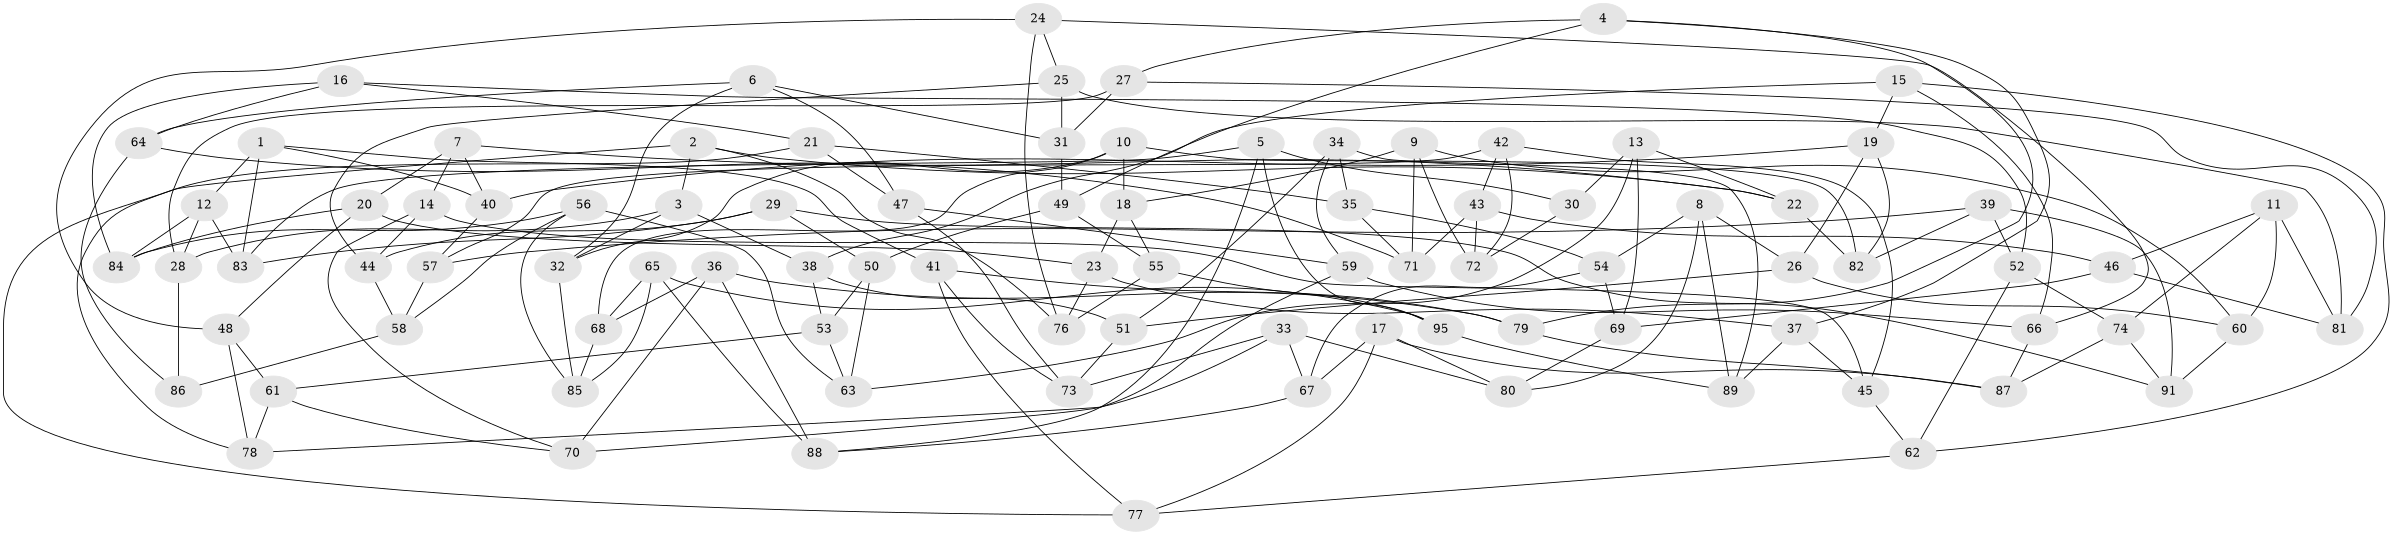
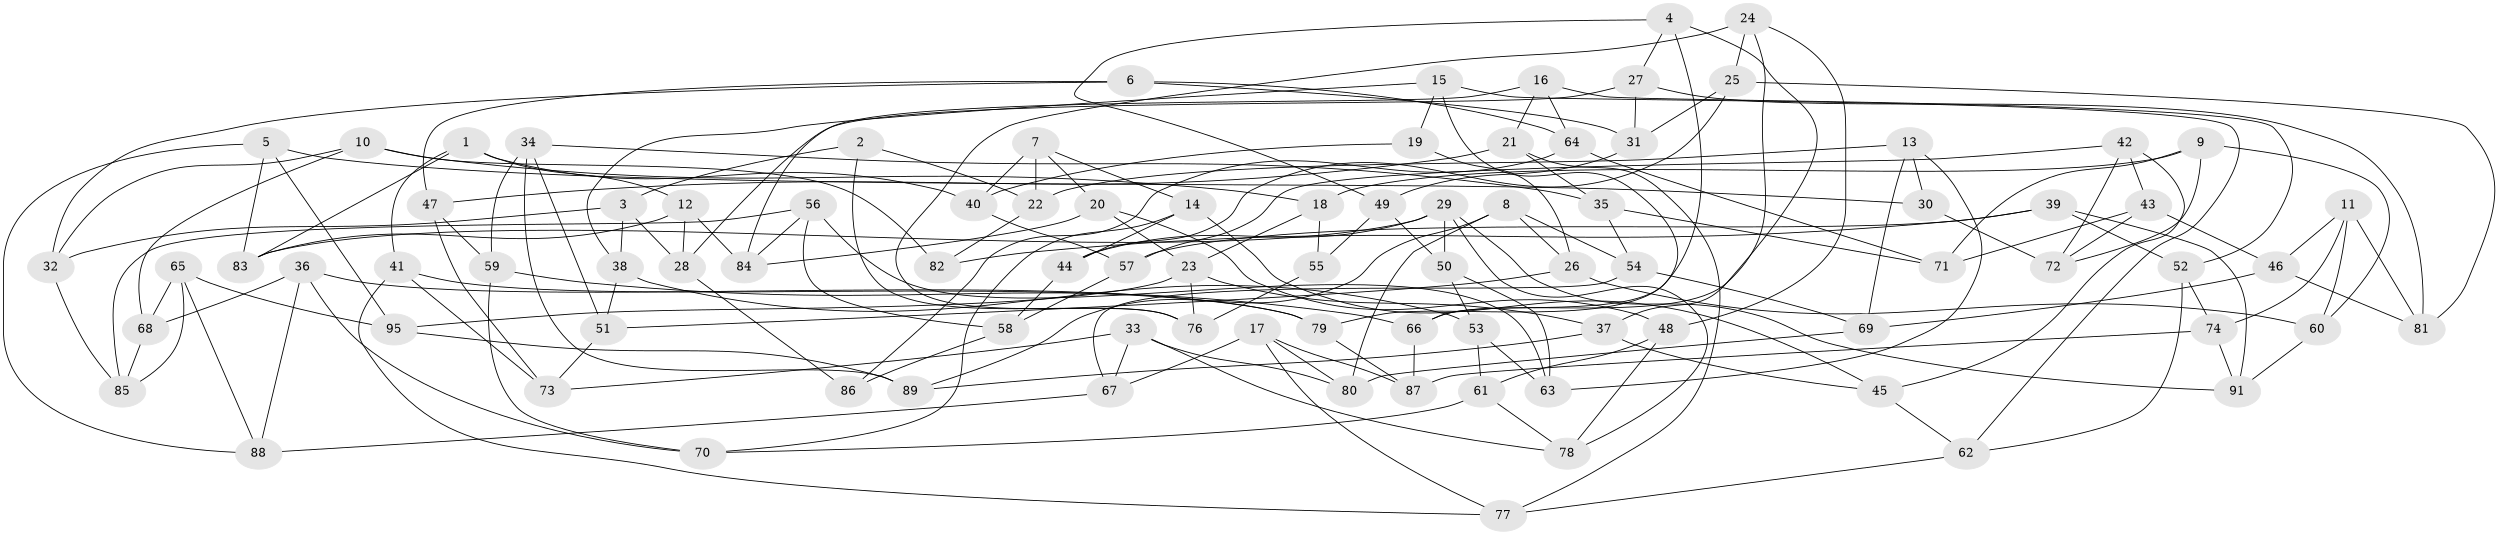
(275, 178) -> (1600, 292)
(1889, 208) -> none
(1302, 293) -> (758, 309)
